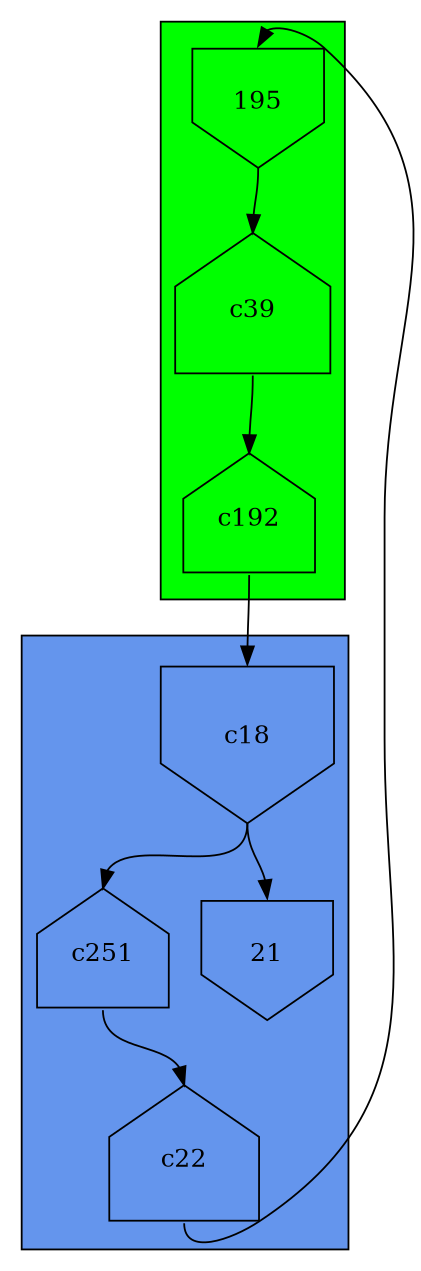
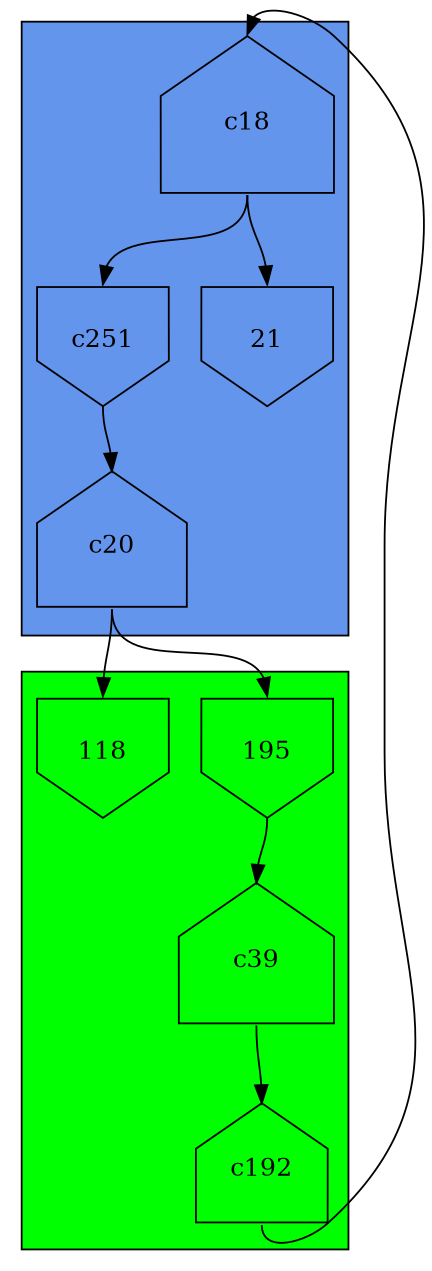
(247, 737) -> (247, 123)
none -> (103, 752)
(103, 954) -> (103, 340)
(184, 1160) -> (112, 546)
